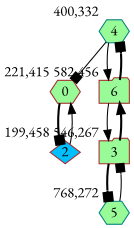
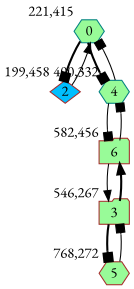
(107, 56) -> (107, 117)
none -> (93, 58)
(121, 67) -> (121, 127)
(65, 92) -> (89, 31)
(114, 213) -> (114, 273)
